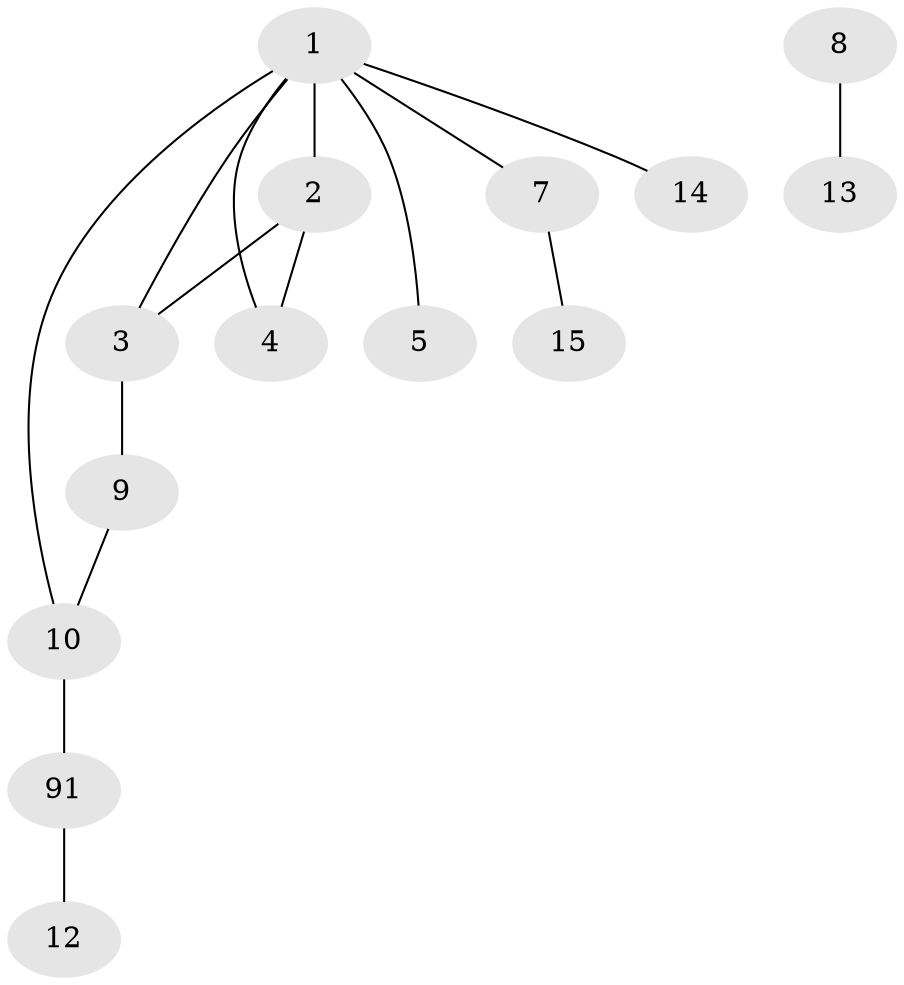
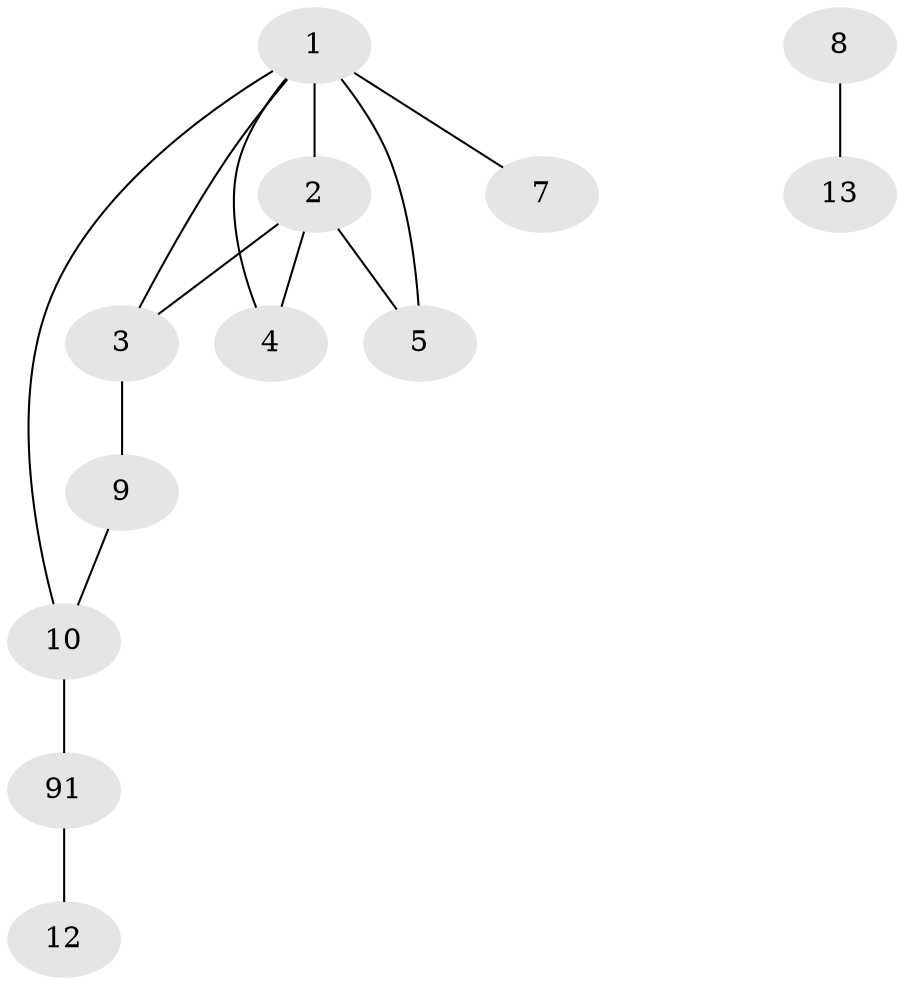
(691, 195) -> none
none -> (367, 269)
(569, 344) -> none
